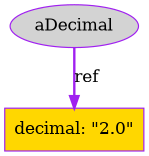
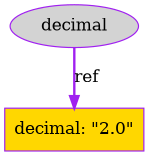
(74, 26) -> (74, 26)
